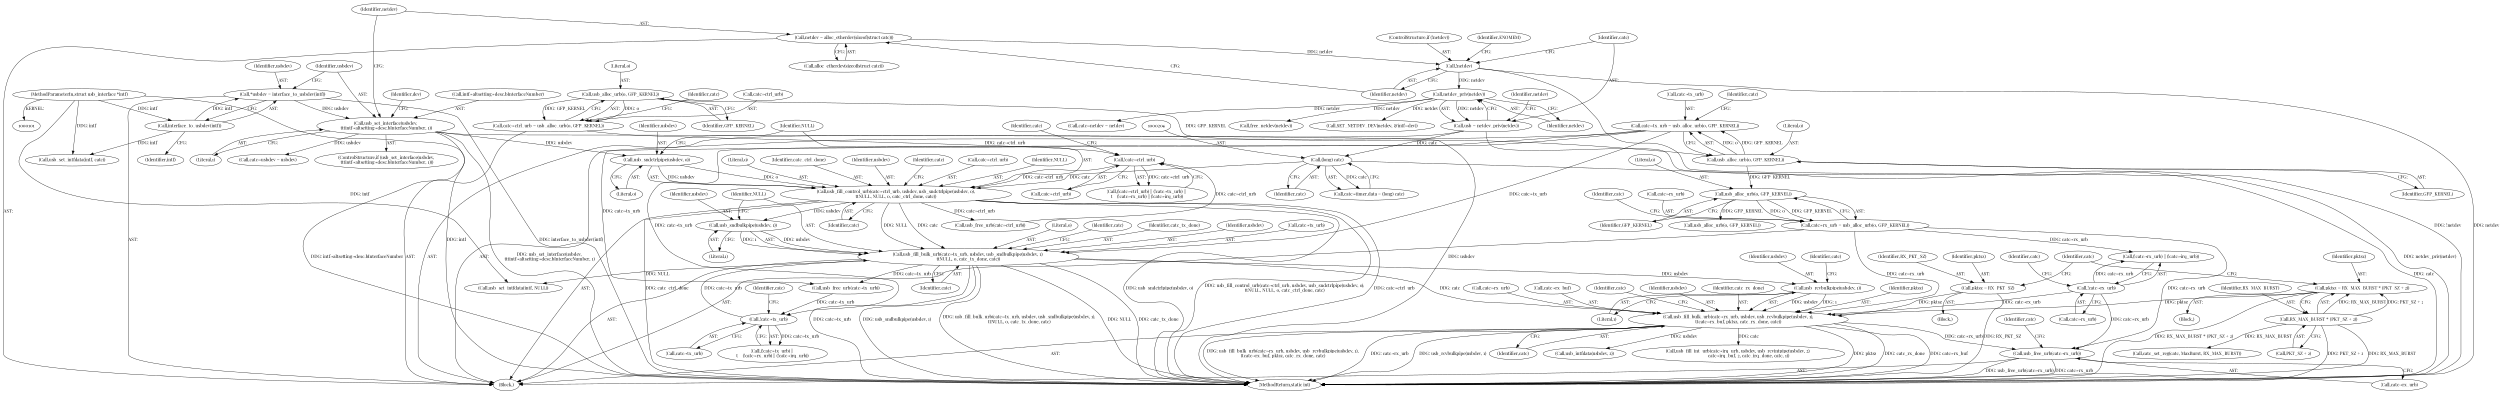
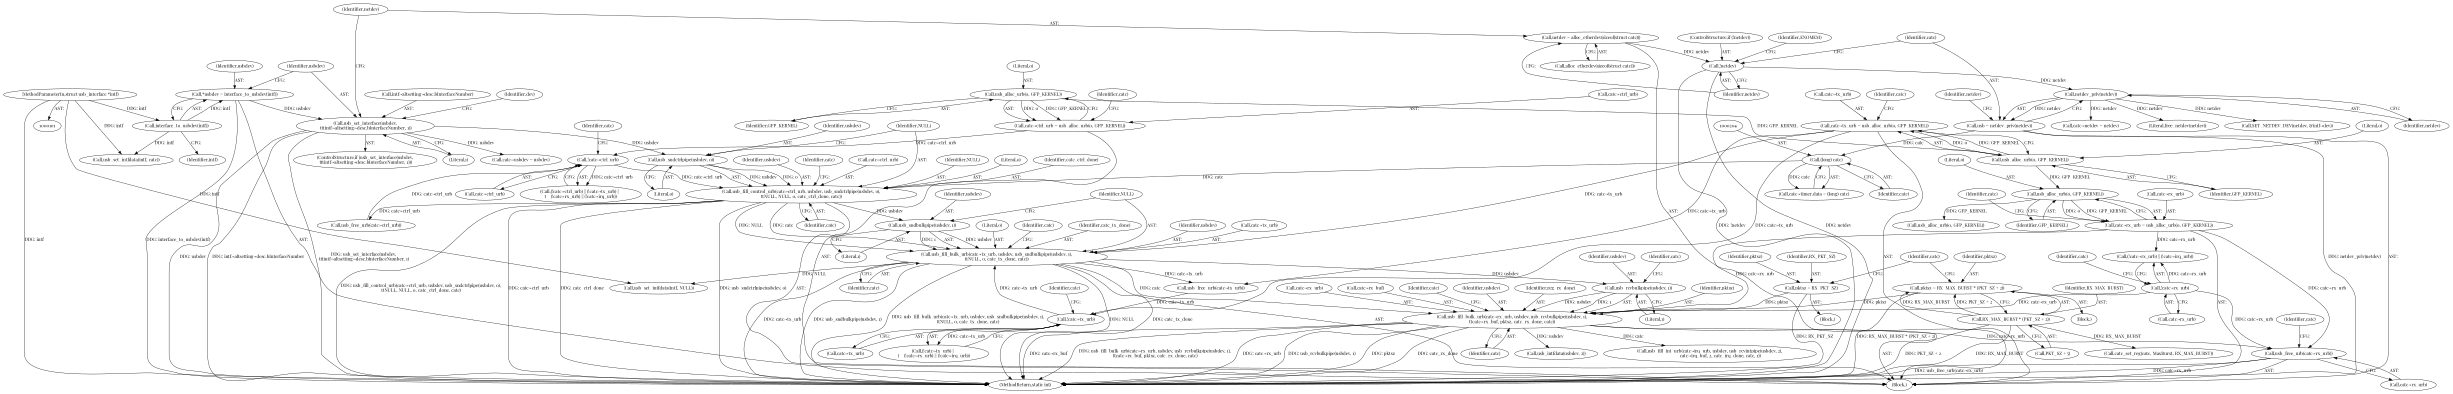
(36, 109) -> (60, 109)
(1266, 126) -> (2178, 126)
(1738, 288) -> (1550, 288)
(2436, 326) -> none
(2294, 354) -> (2053, 354)
